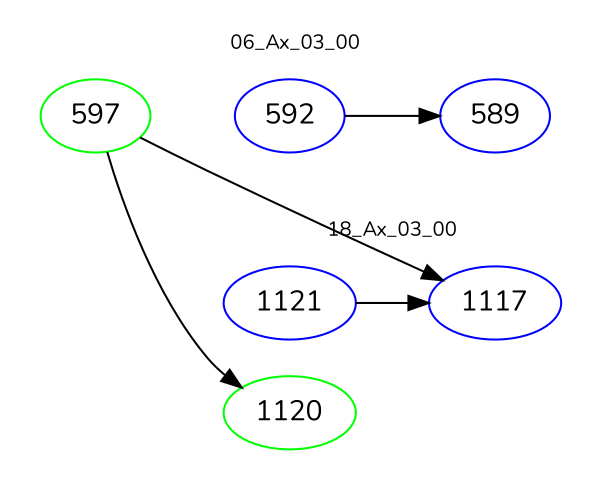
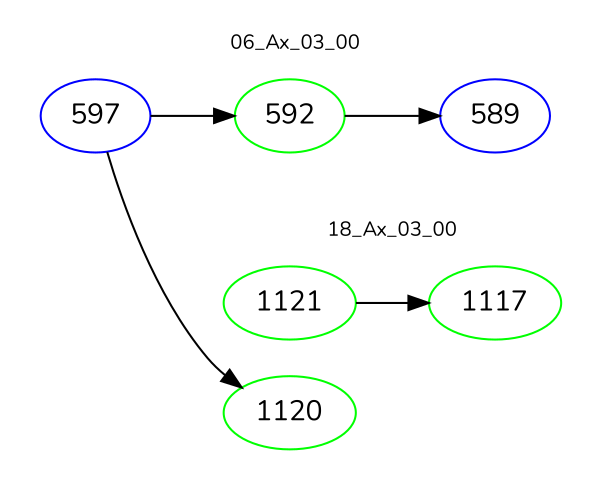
(96, 116) -> (96, 116)
(290, 116) -> (290, 116)
(260, 196) -> (182, 116)
(290, 303) -> (290, 303)
(495, 303) -> (495, 303)
